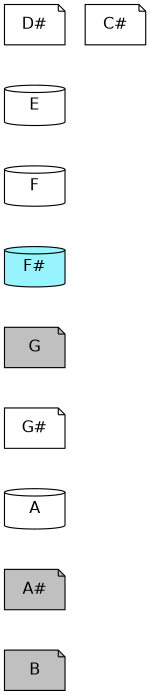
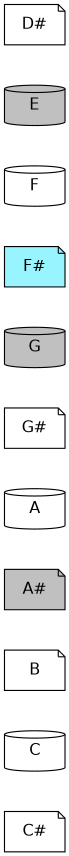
(35, 105) -> (35, 105)
(35, 267) -> (35, 267)
(35, 347) -> (35, 347)
(35, 670) -> (35, 670)
none -> (35, 751)
